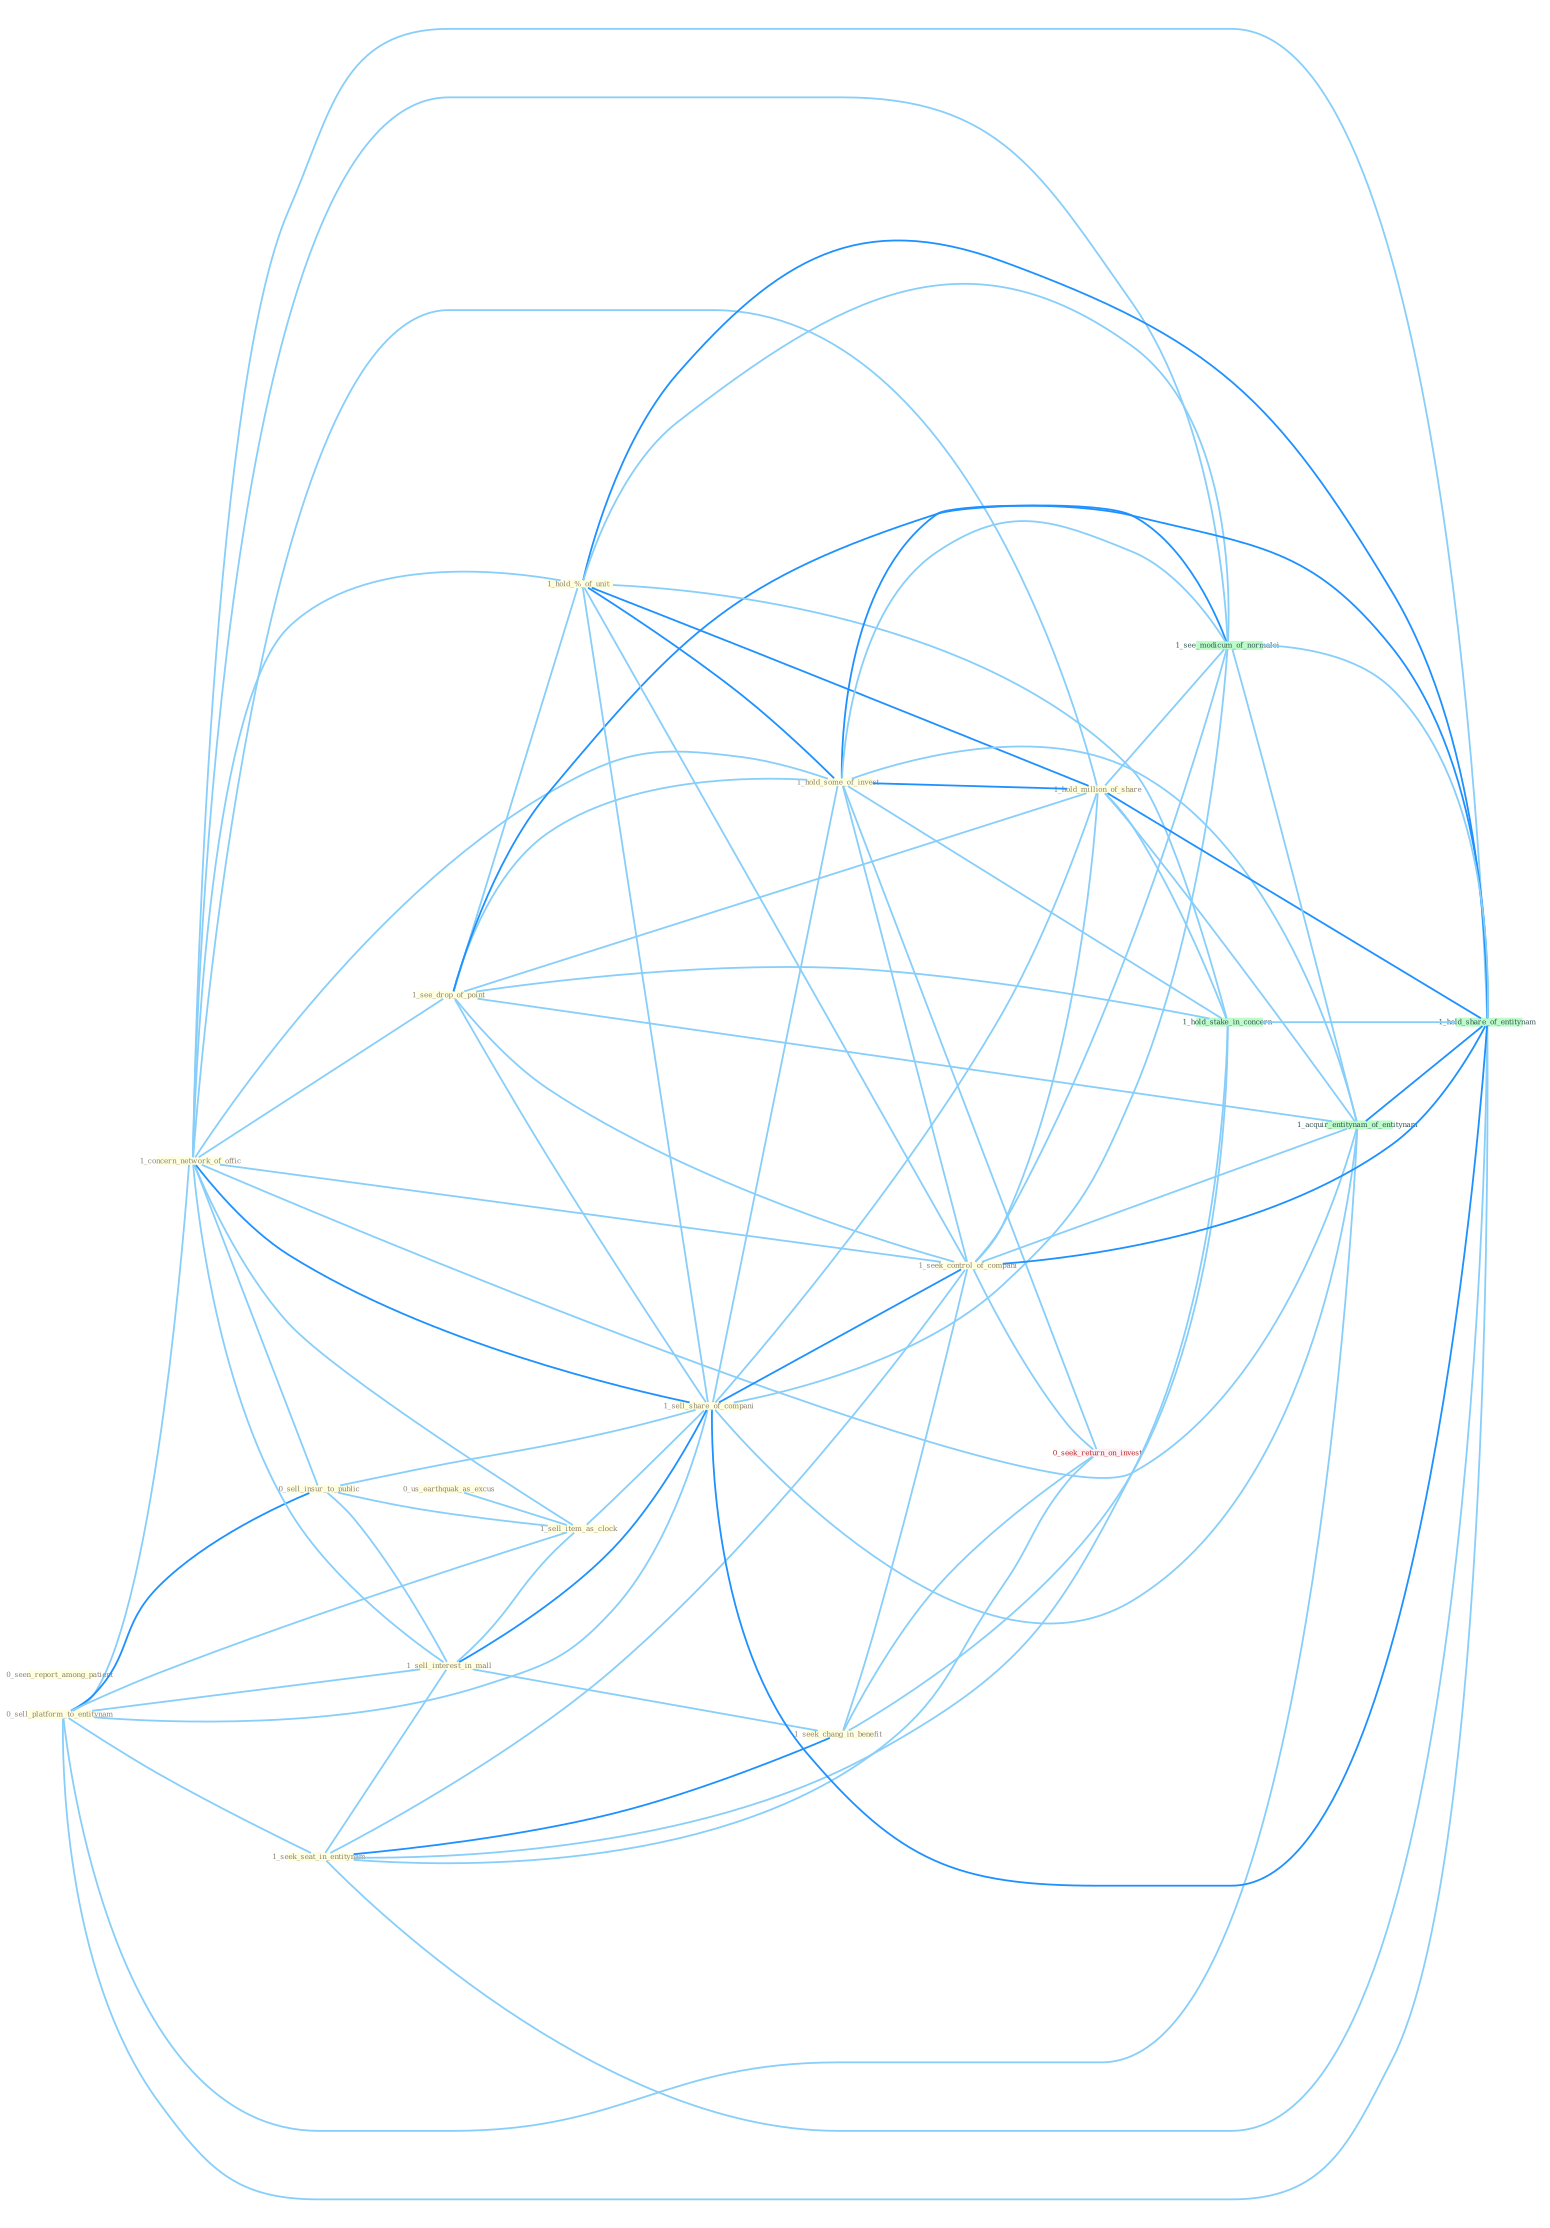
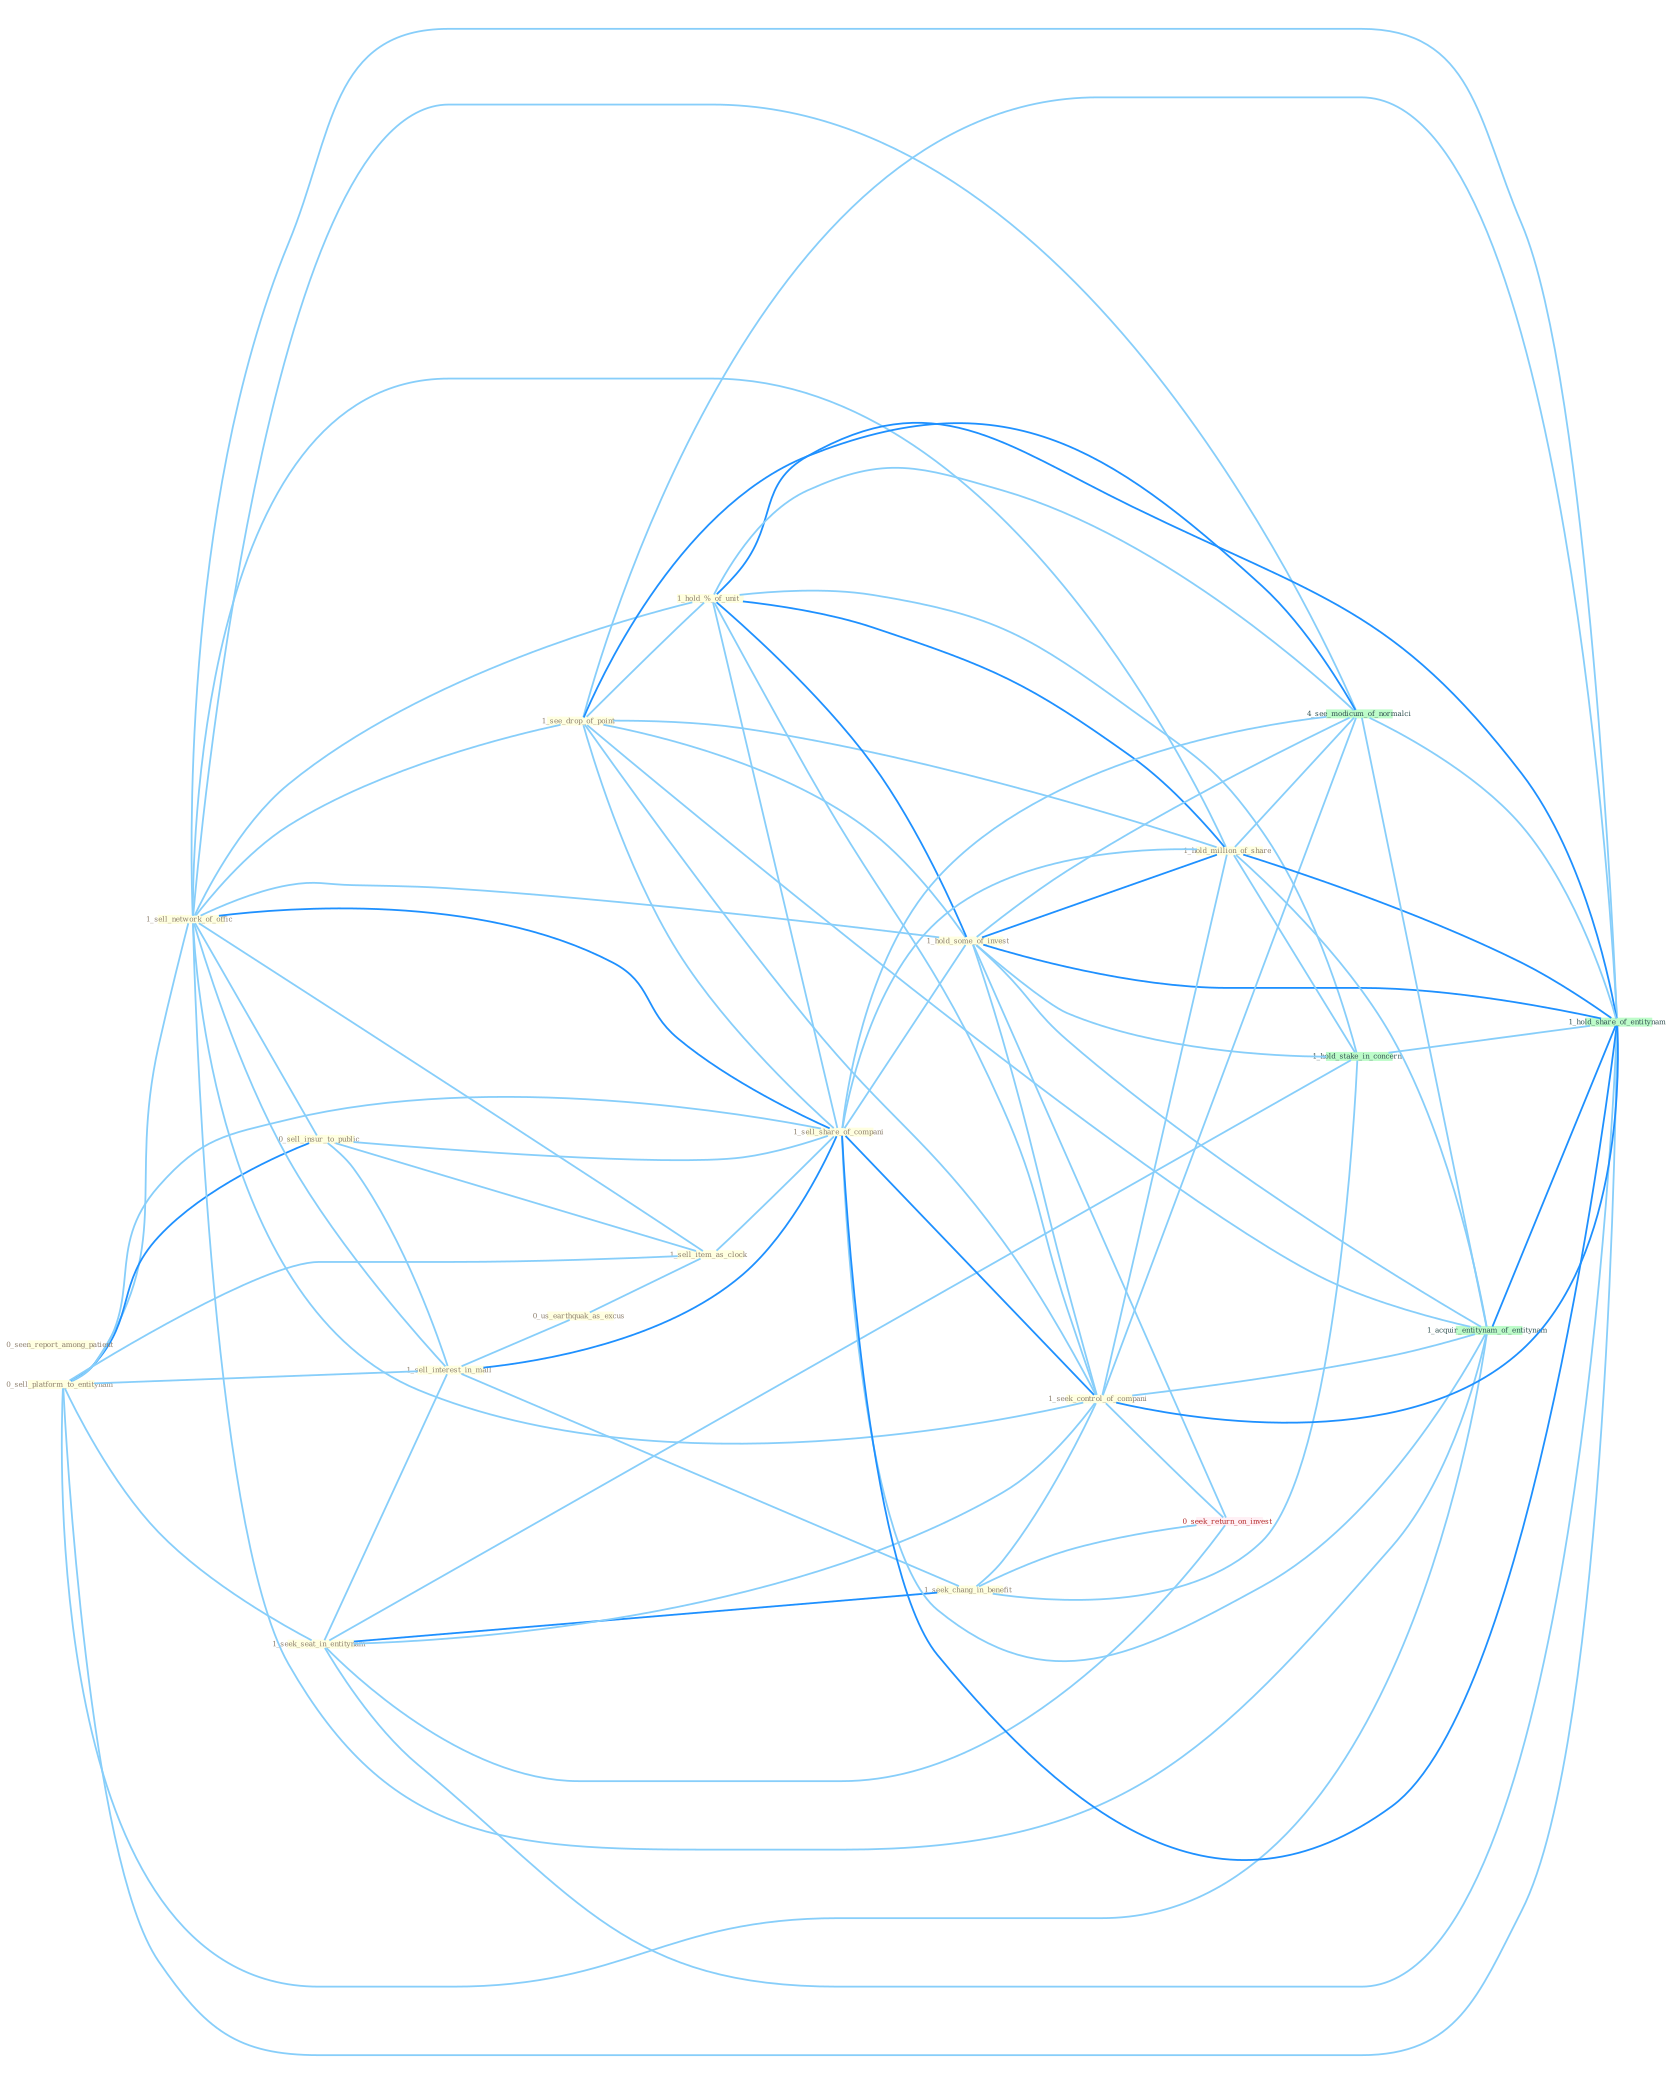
(1229, 645) -> (1359, 714)
(844, 969) -> (1296, 97)
(191, 1161) -> (191, 919)
(516, 1597) -> (516, 1343)
